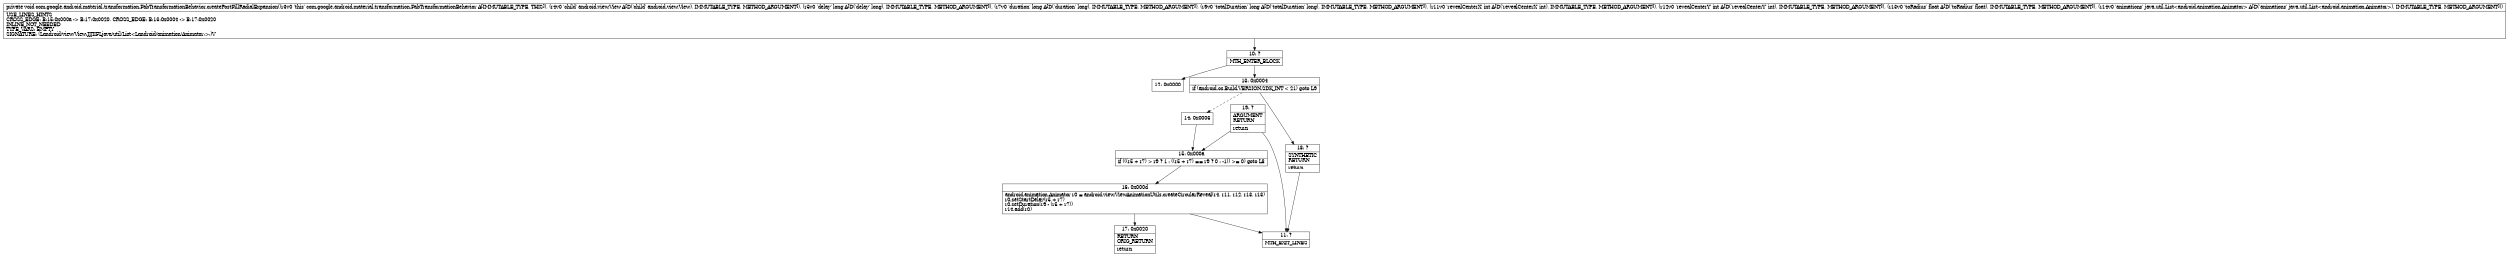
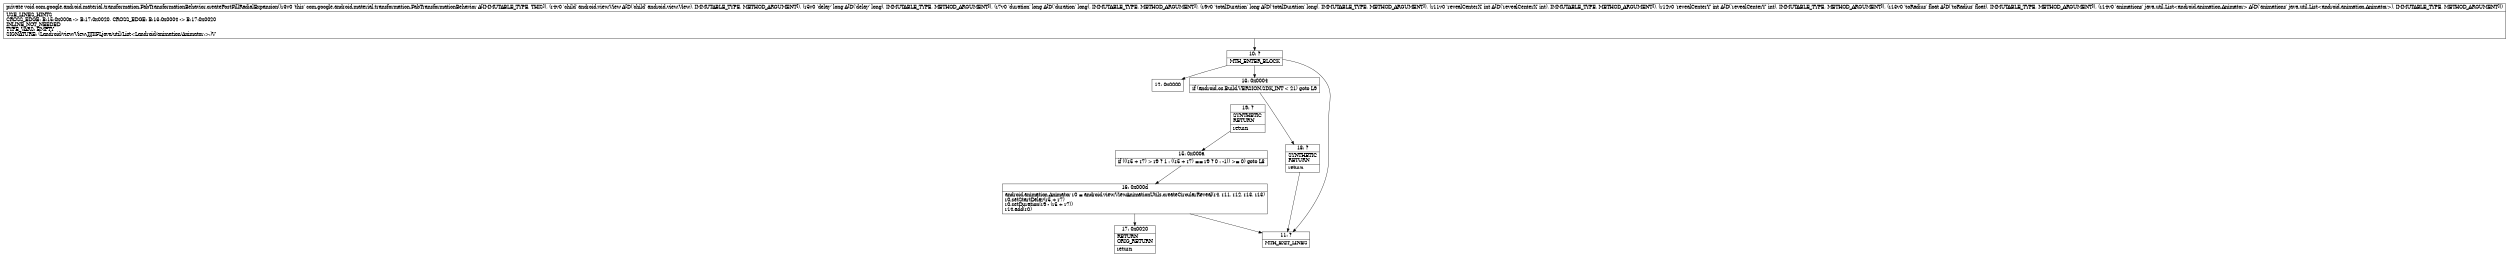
(1248, 116) -> (1247, 116)
(1197, 119) -> none
(1281, 179) -> (1329, 135)
